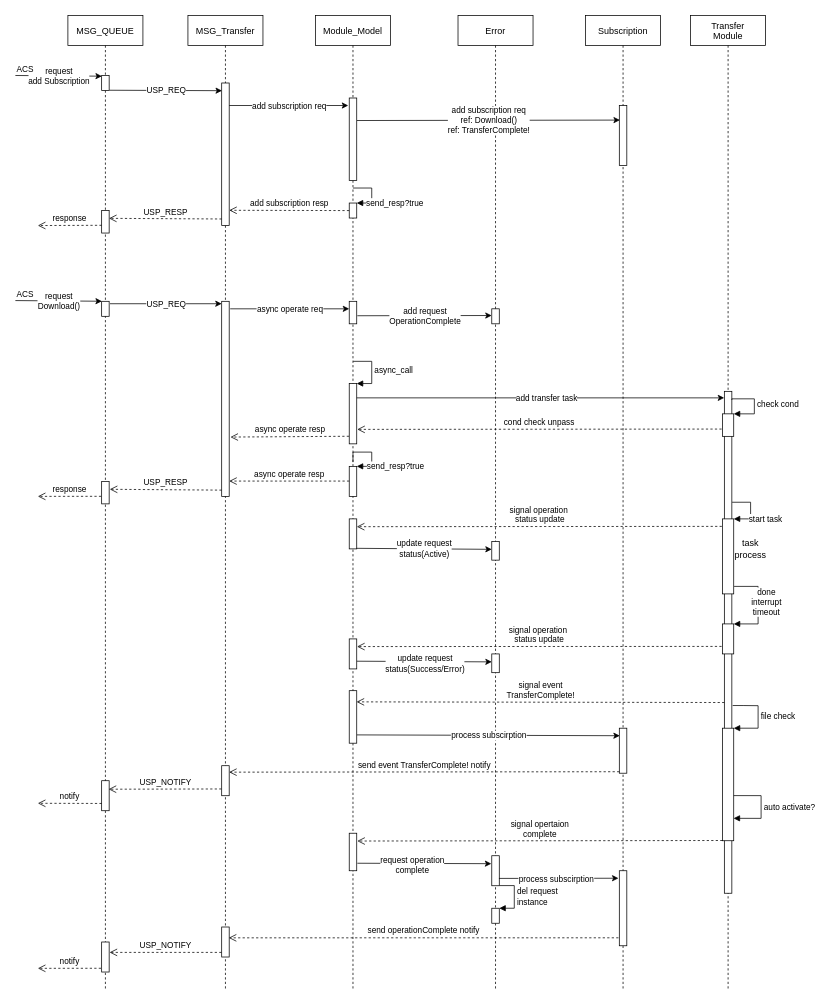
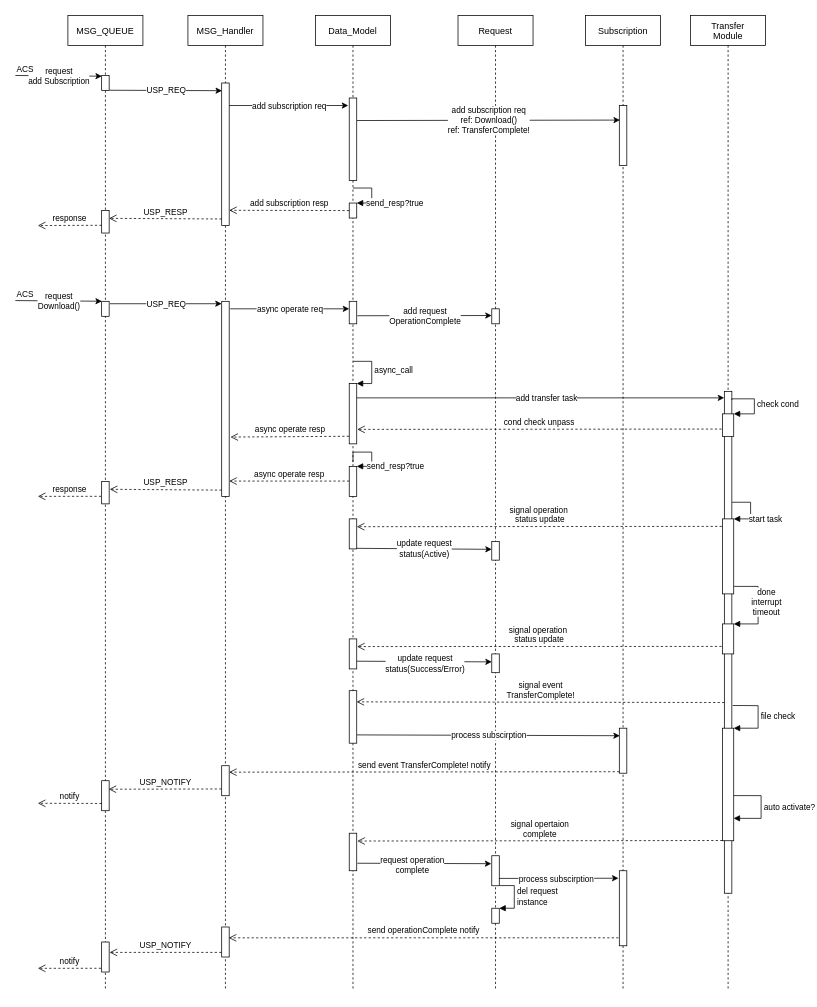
(225, 31) -> (225, 31)
(353, 31) -> (353, 31)
(495, 31) -> (495, 31)
(750, 549) -> none
